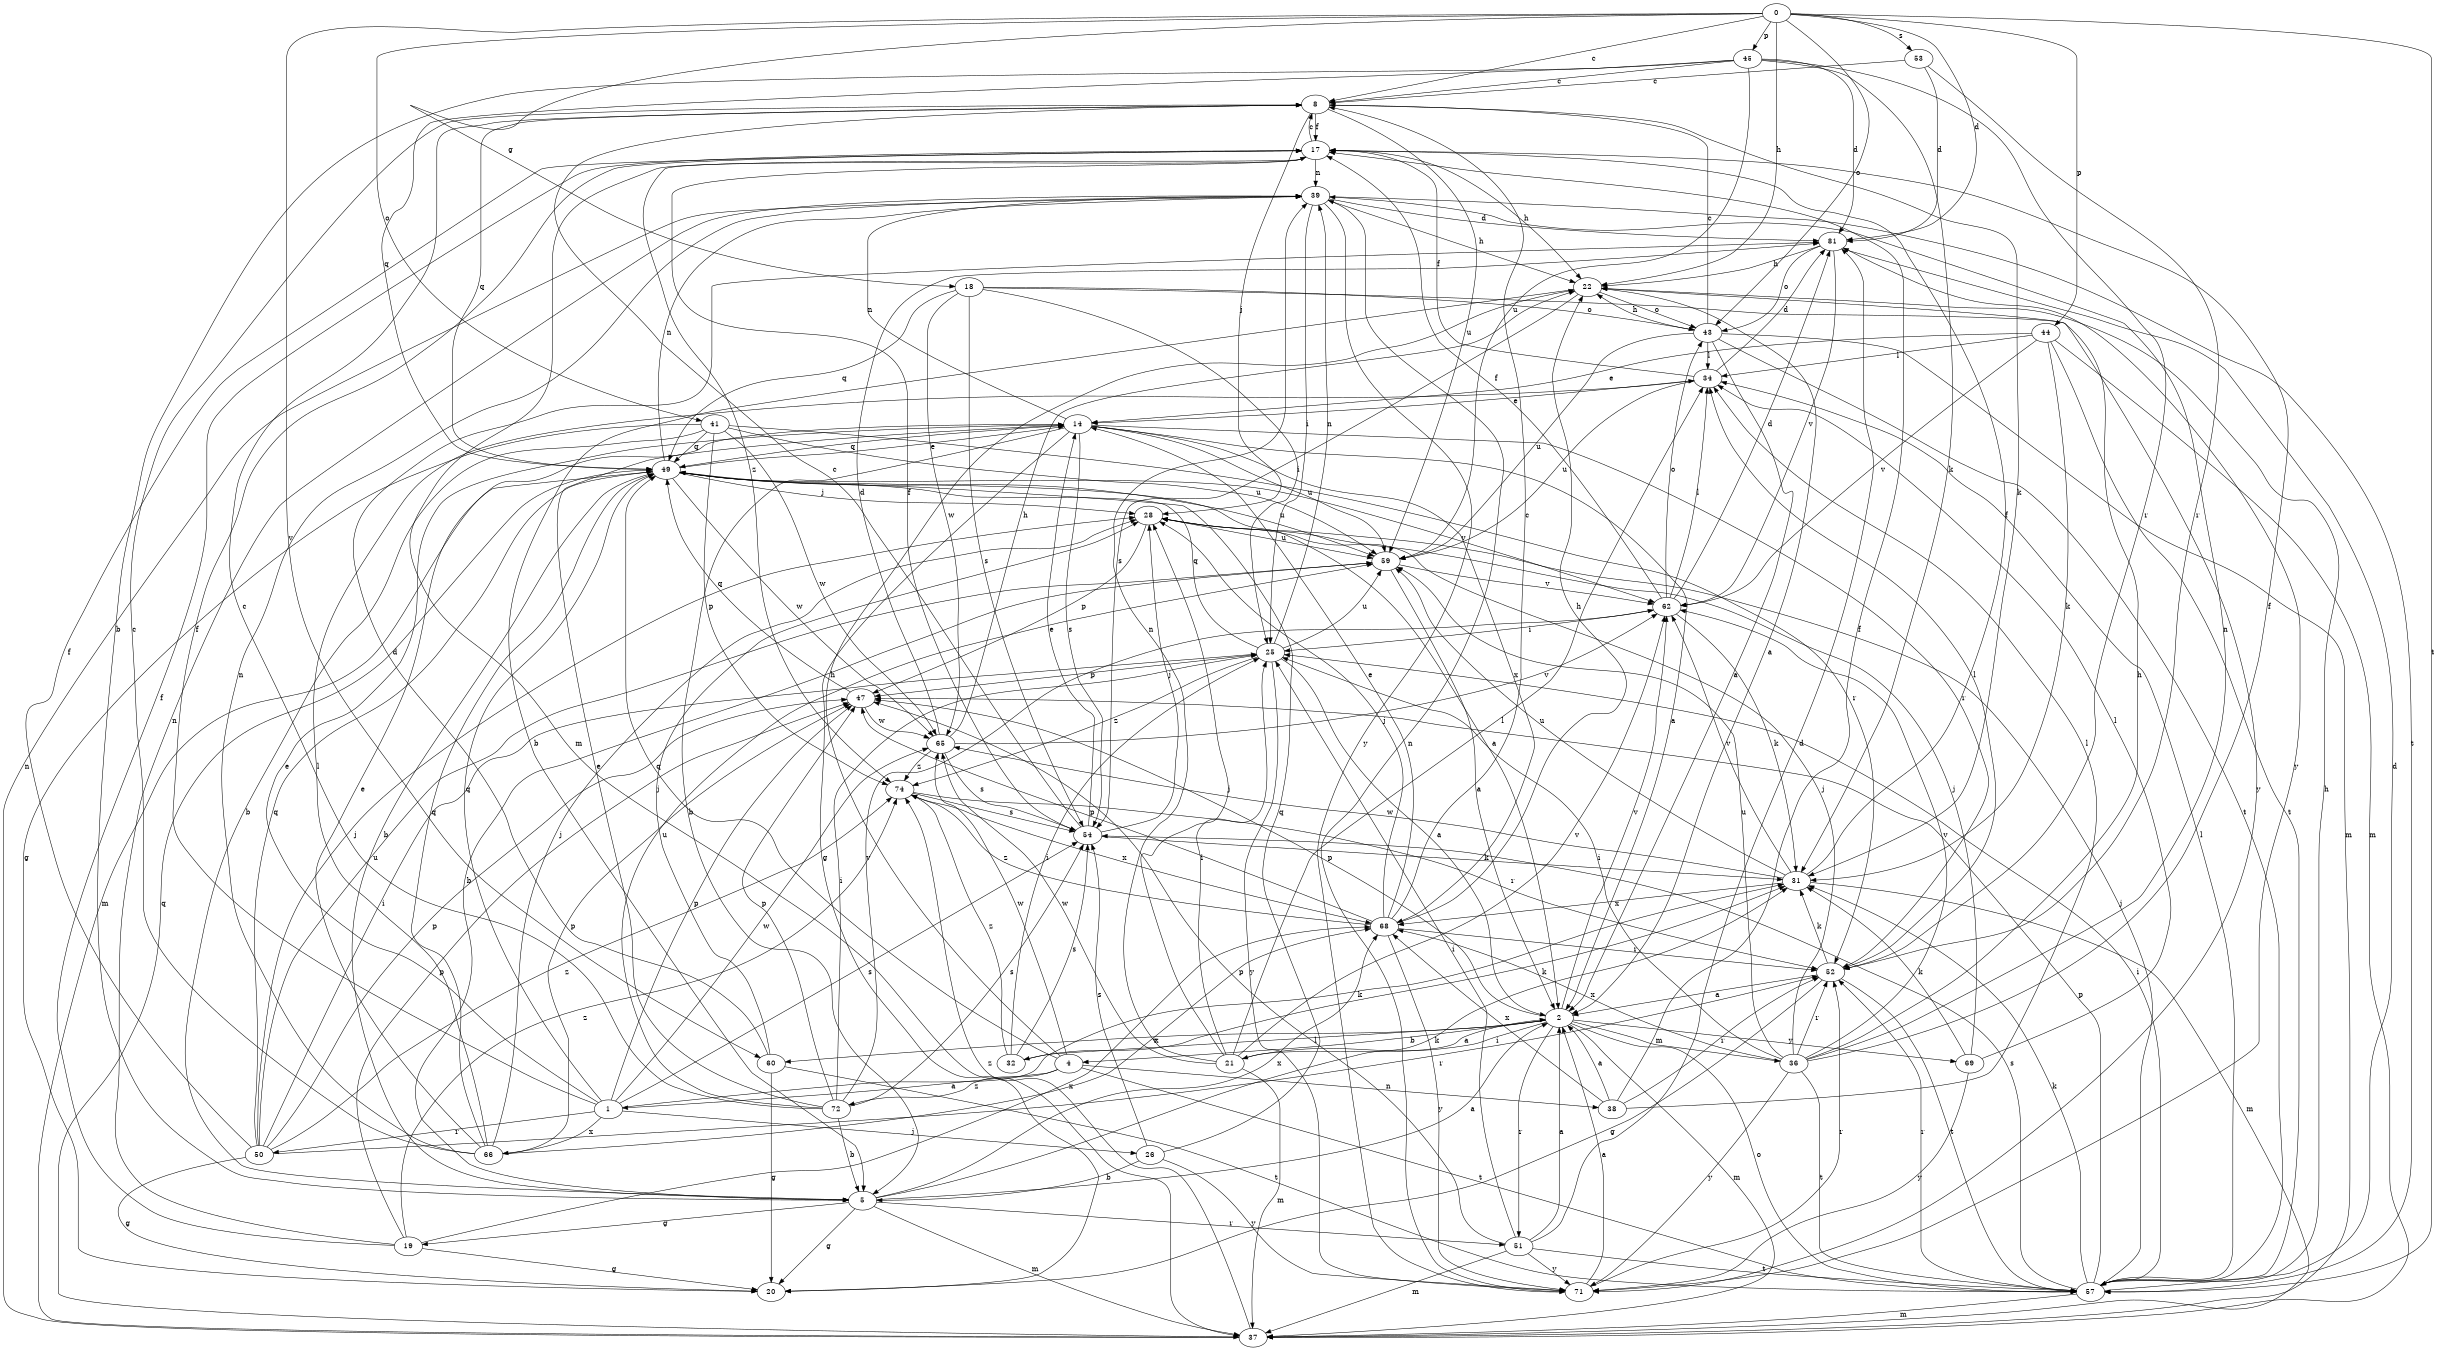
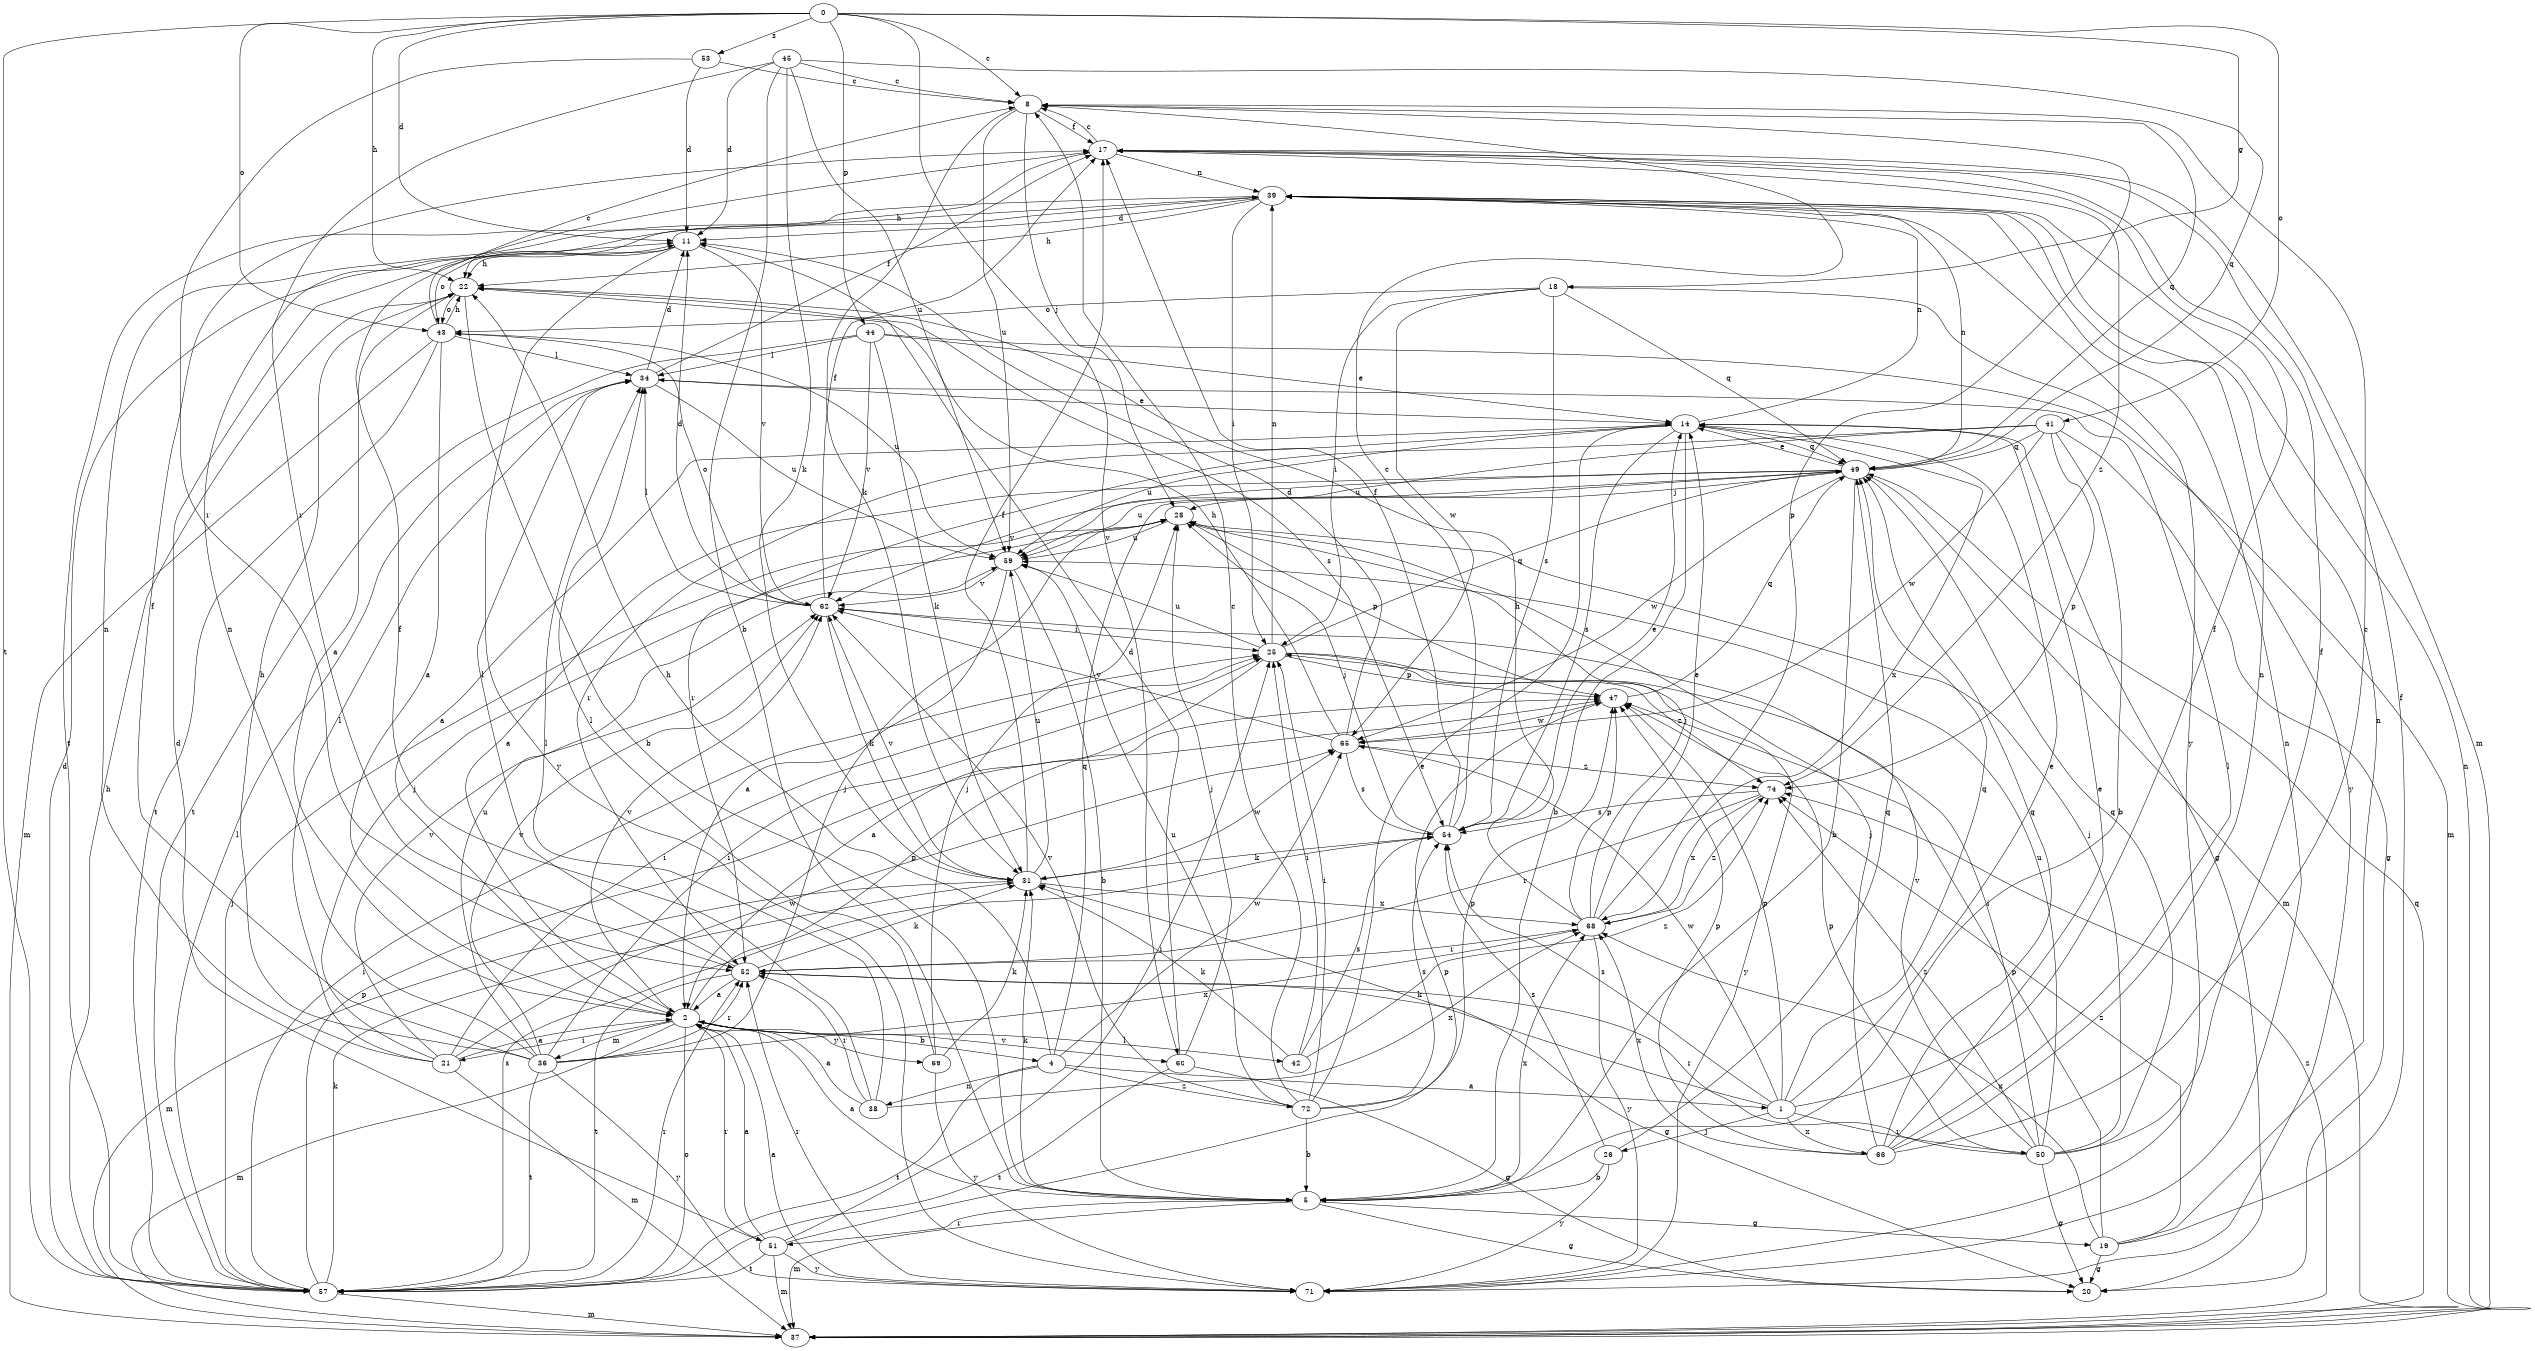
(1763, 33) -> none
(1833, 241) -> (687, 241)
(1527, 516) -> (1793, 516)
none -> (1591, 661)
(1011, 1064) -> (1296, 1064)
